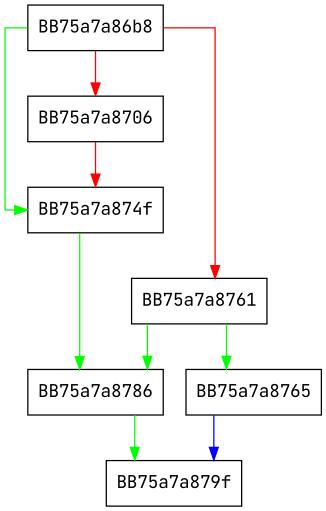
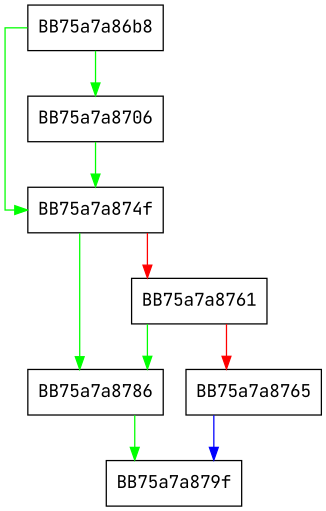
(96, 67) -> (96, 67)
(215, 121) -> (147, 249)
(96, 158) -> (96, 158)
(226, 340) -> (226, 340)
